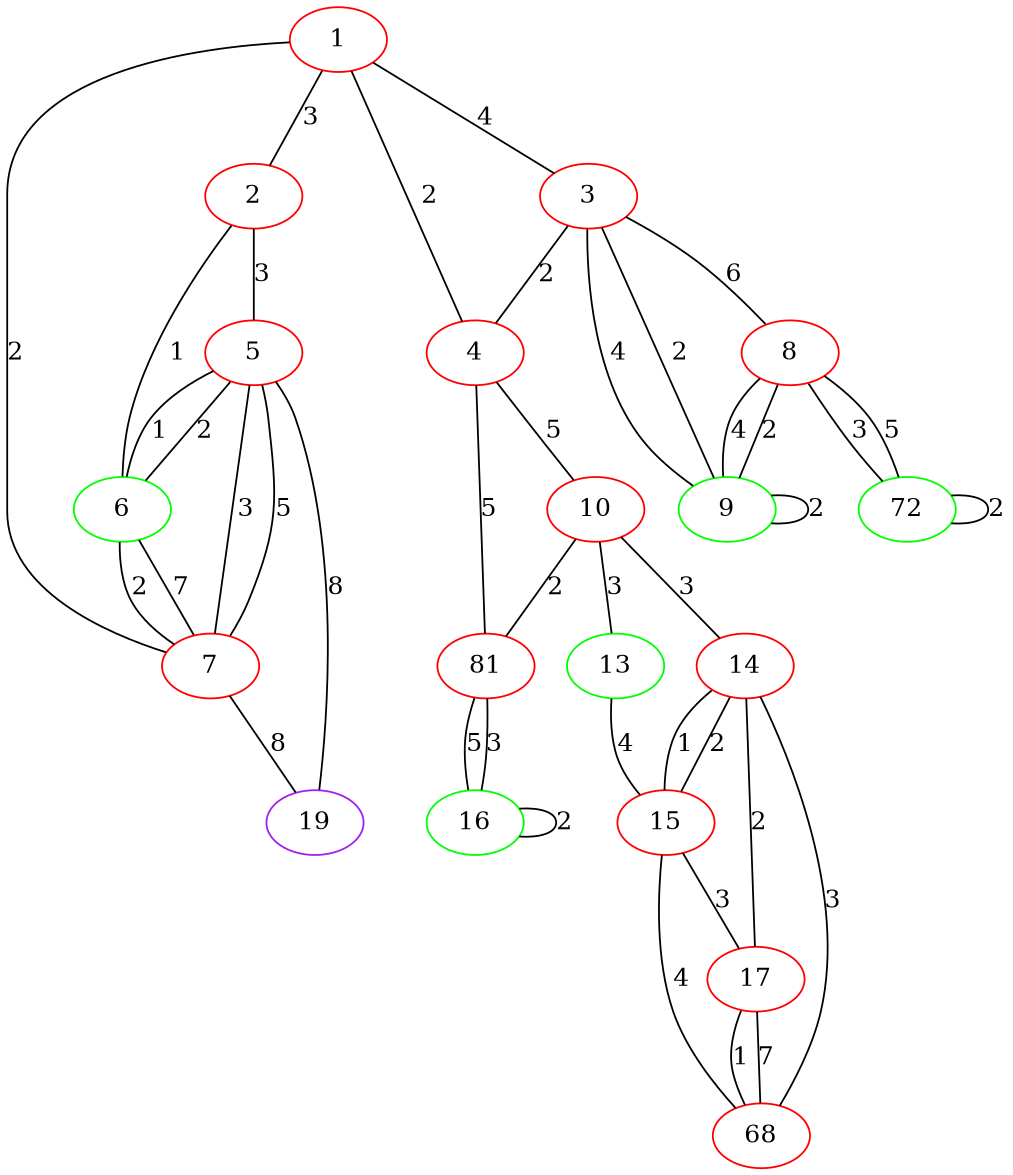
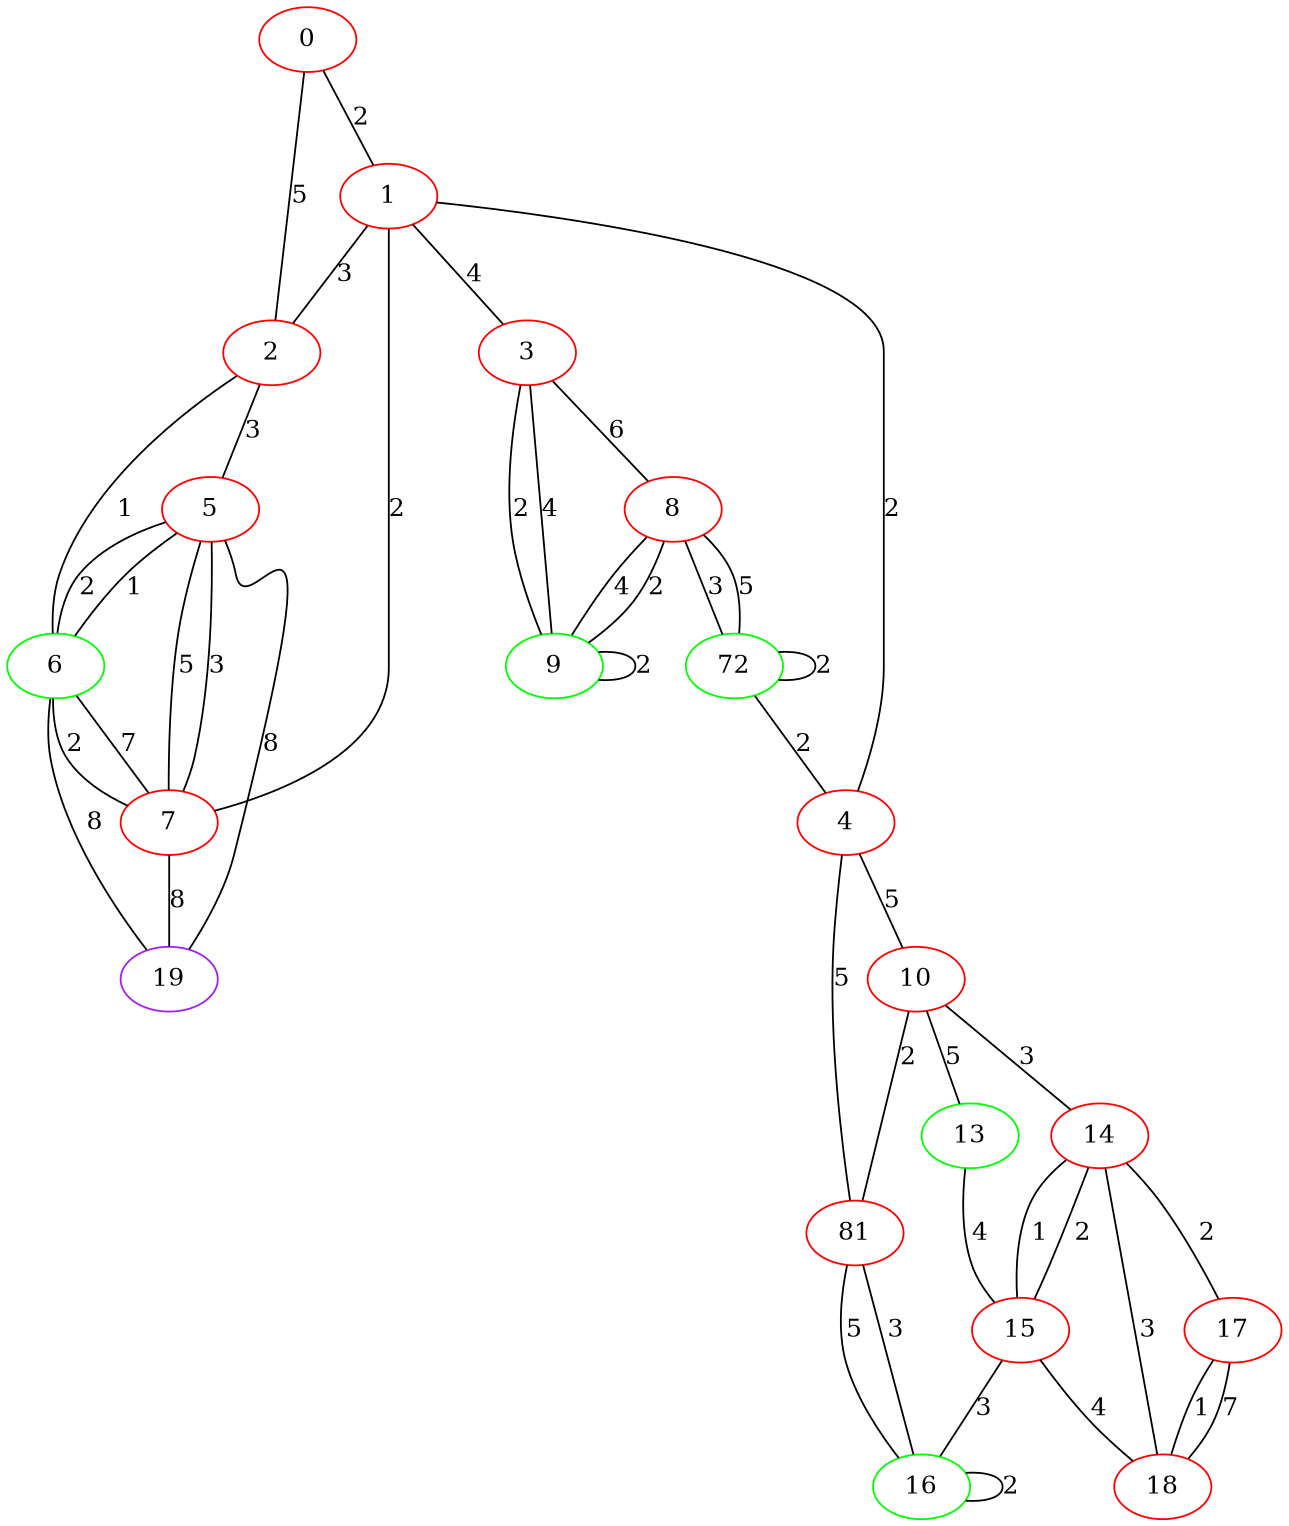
none -> (308, 40)
(532, 275) -> (790, 744)
(616, 588) -> (954, 1058)
none -> (75, 832)
(711, 901) -> (971, 1409)
(761, 1136) -> (1163, 1487)
